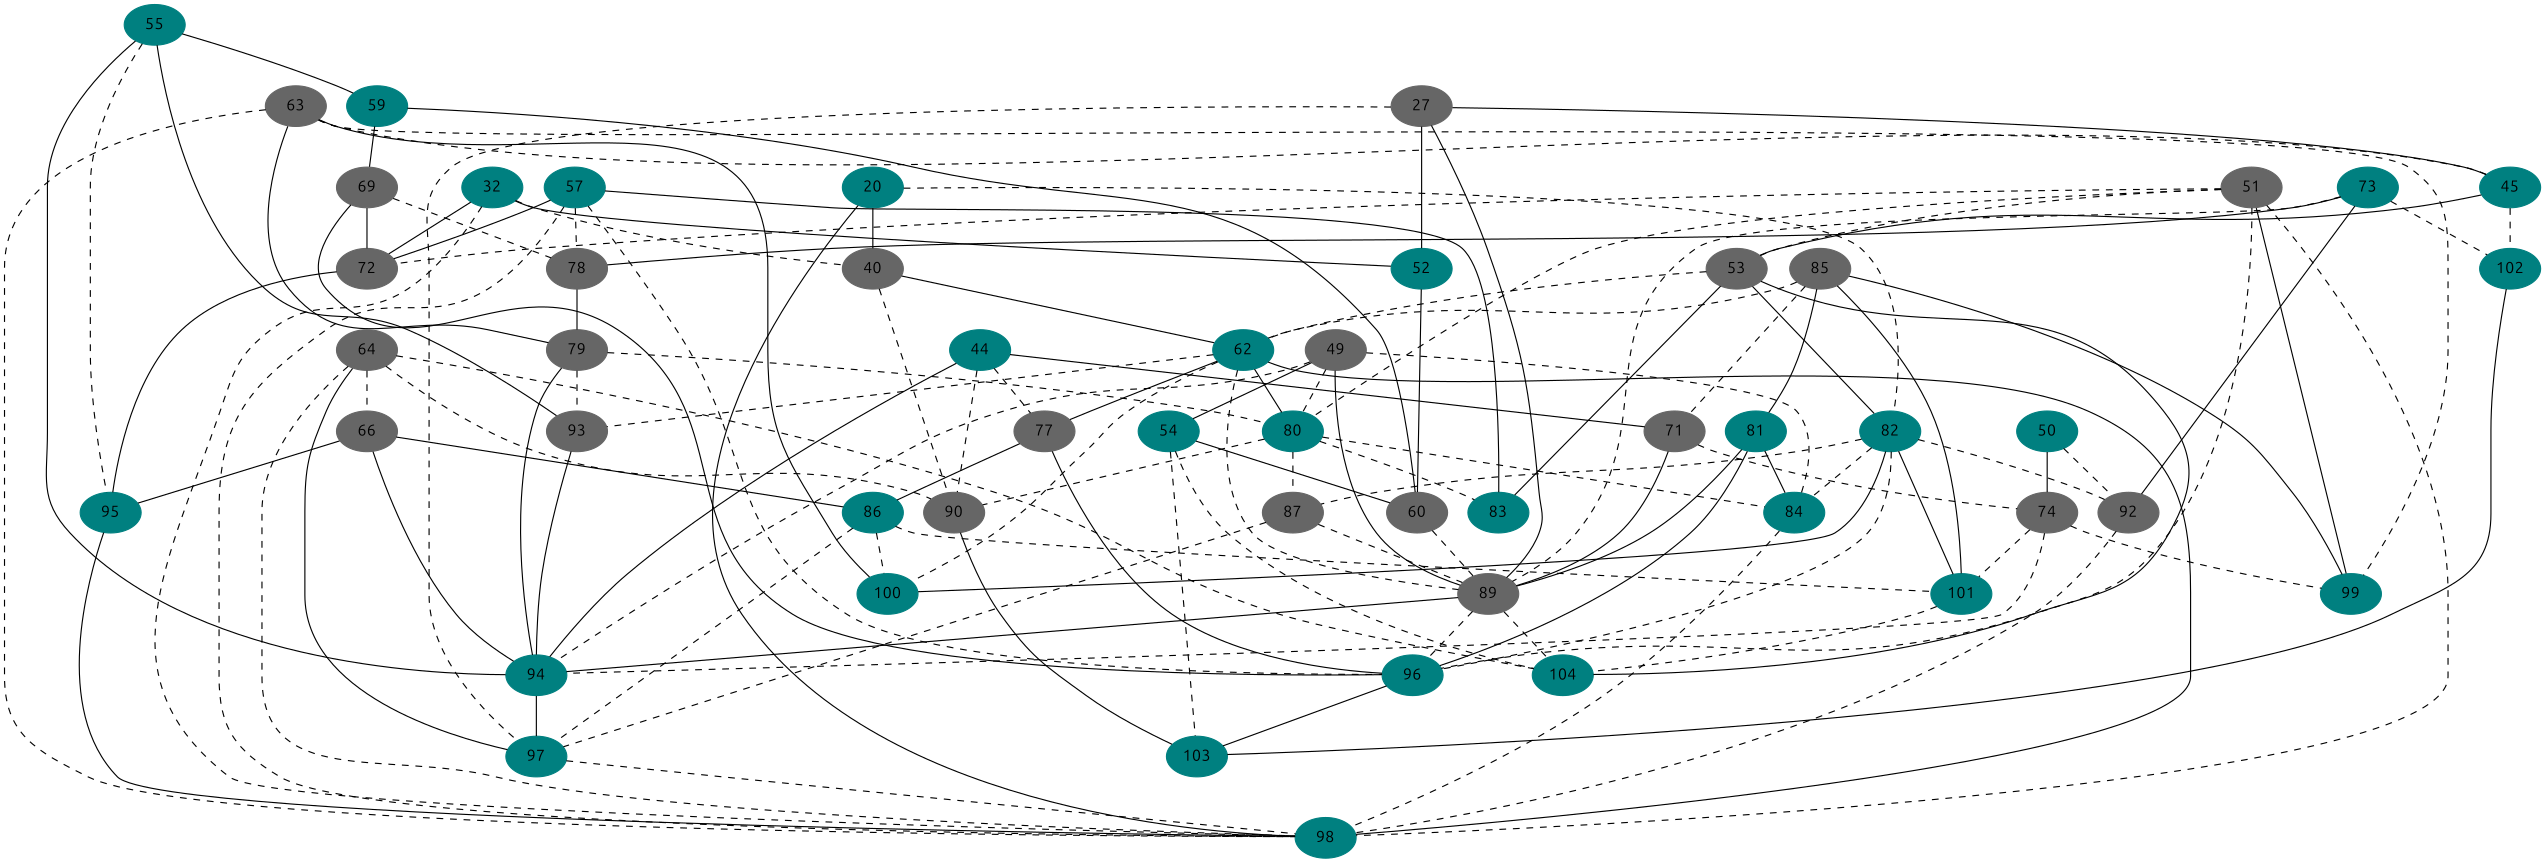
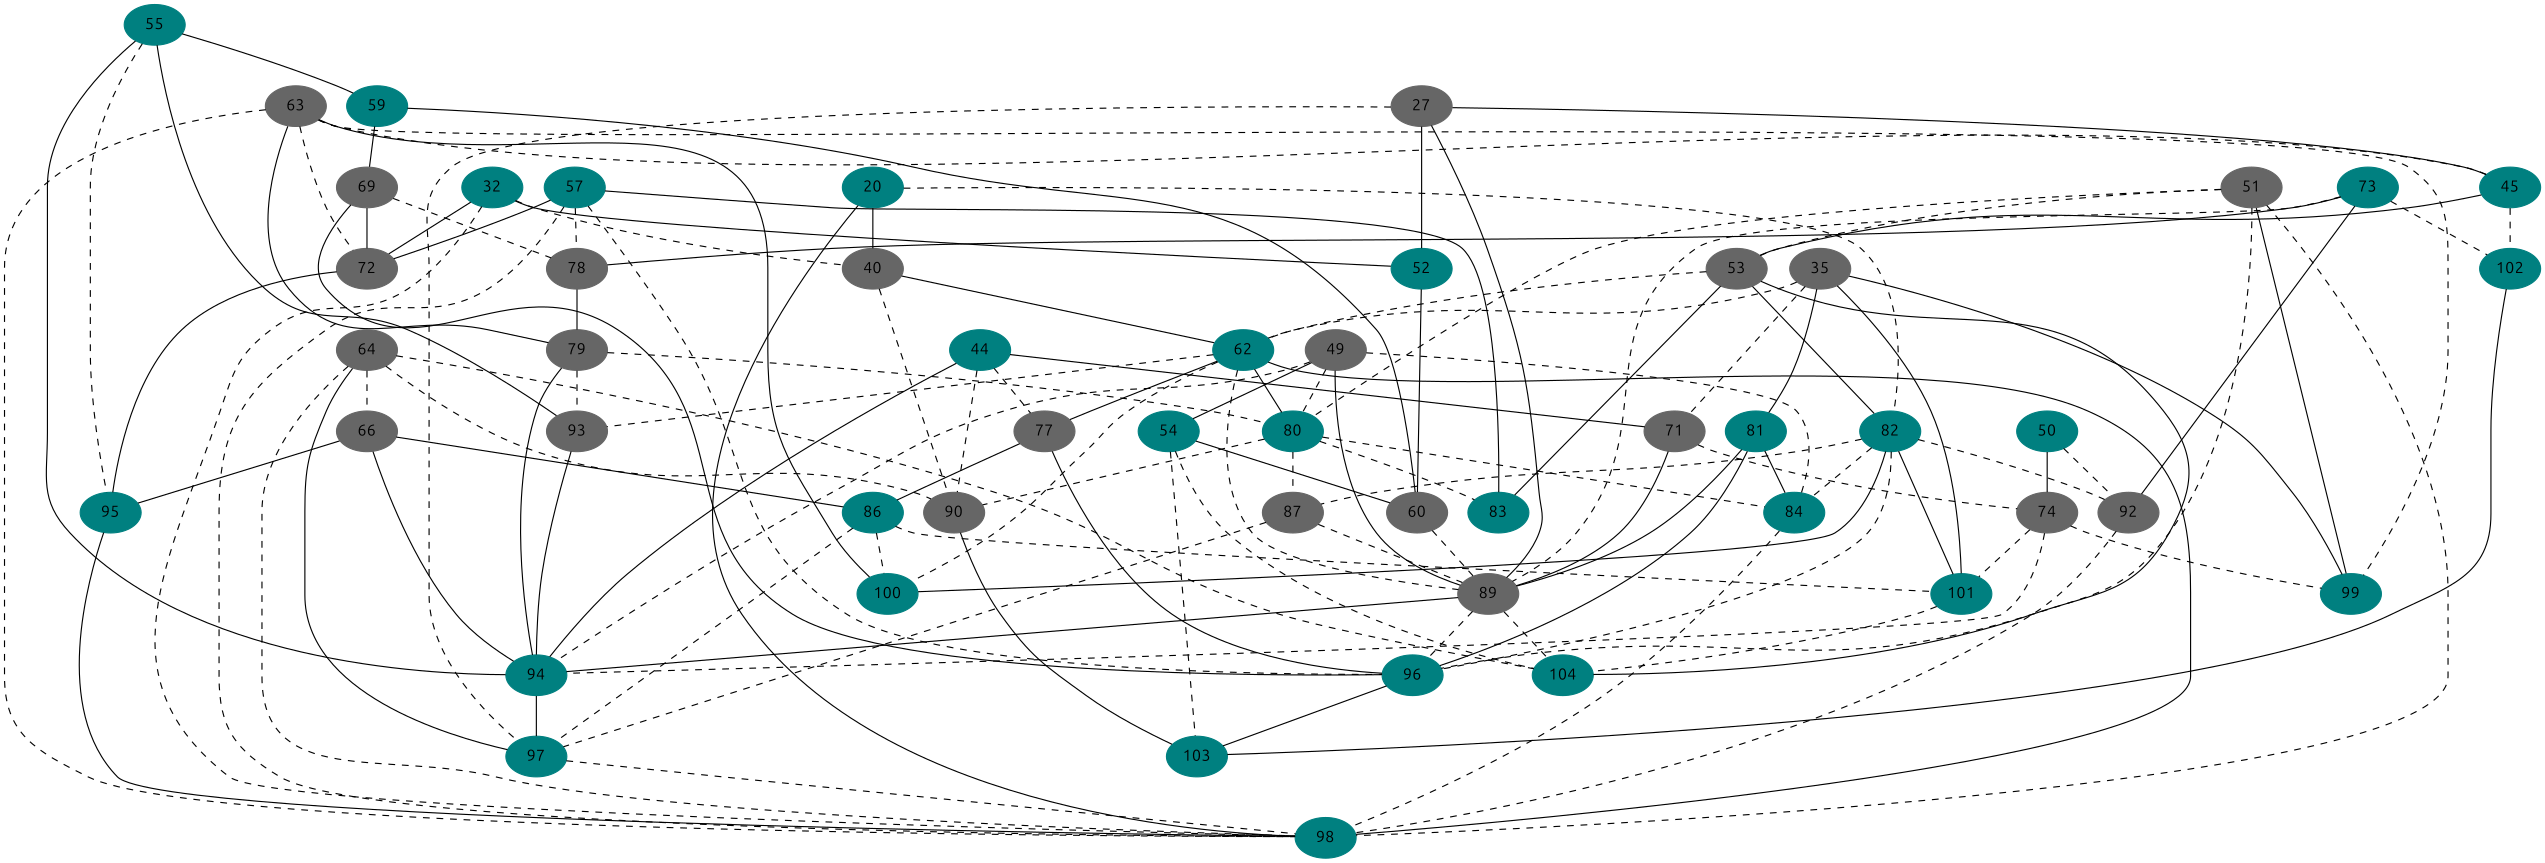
(1308, 208) -> (319, 191)
(1820, 269) -> (1820, 269)
